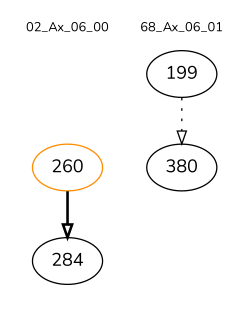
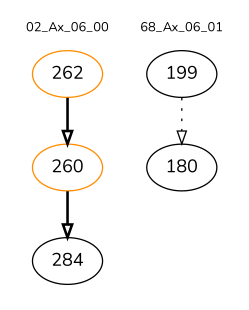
none -> (68, 74)
(182, 168) -> (182, 168)
